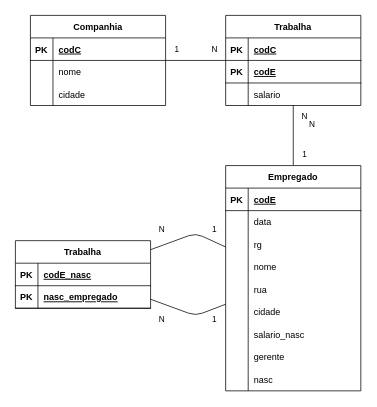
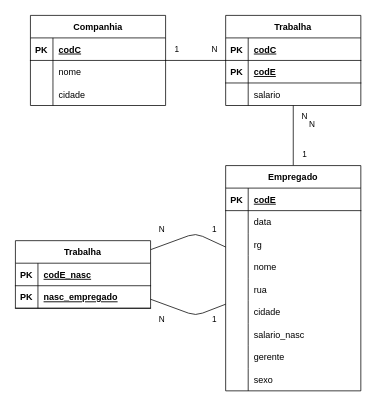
(264, 380) -> (264, 380)
